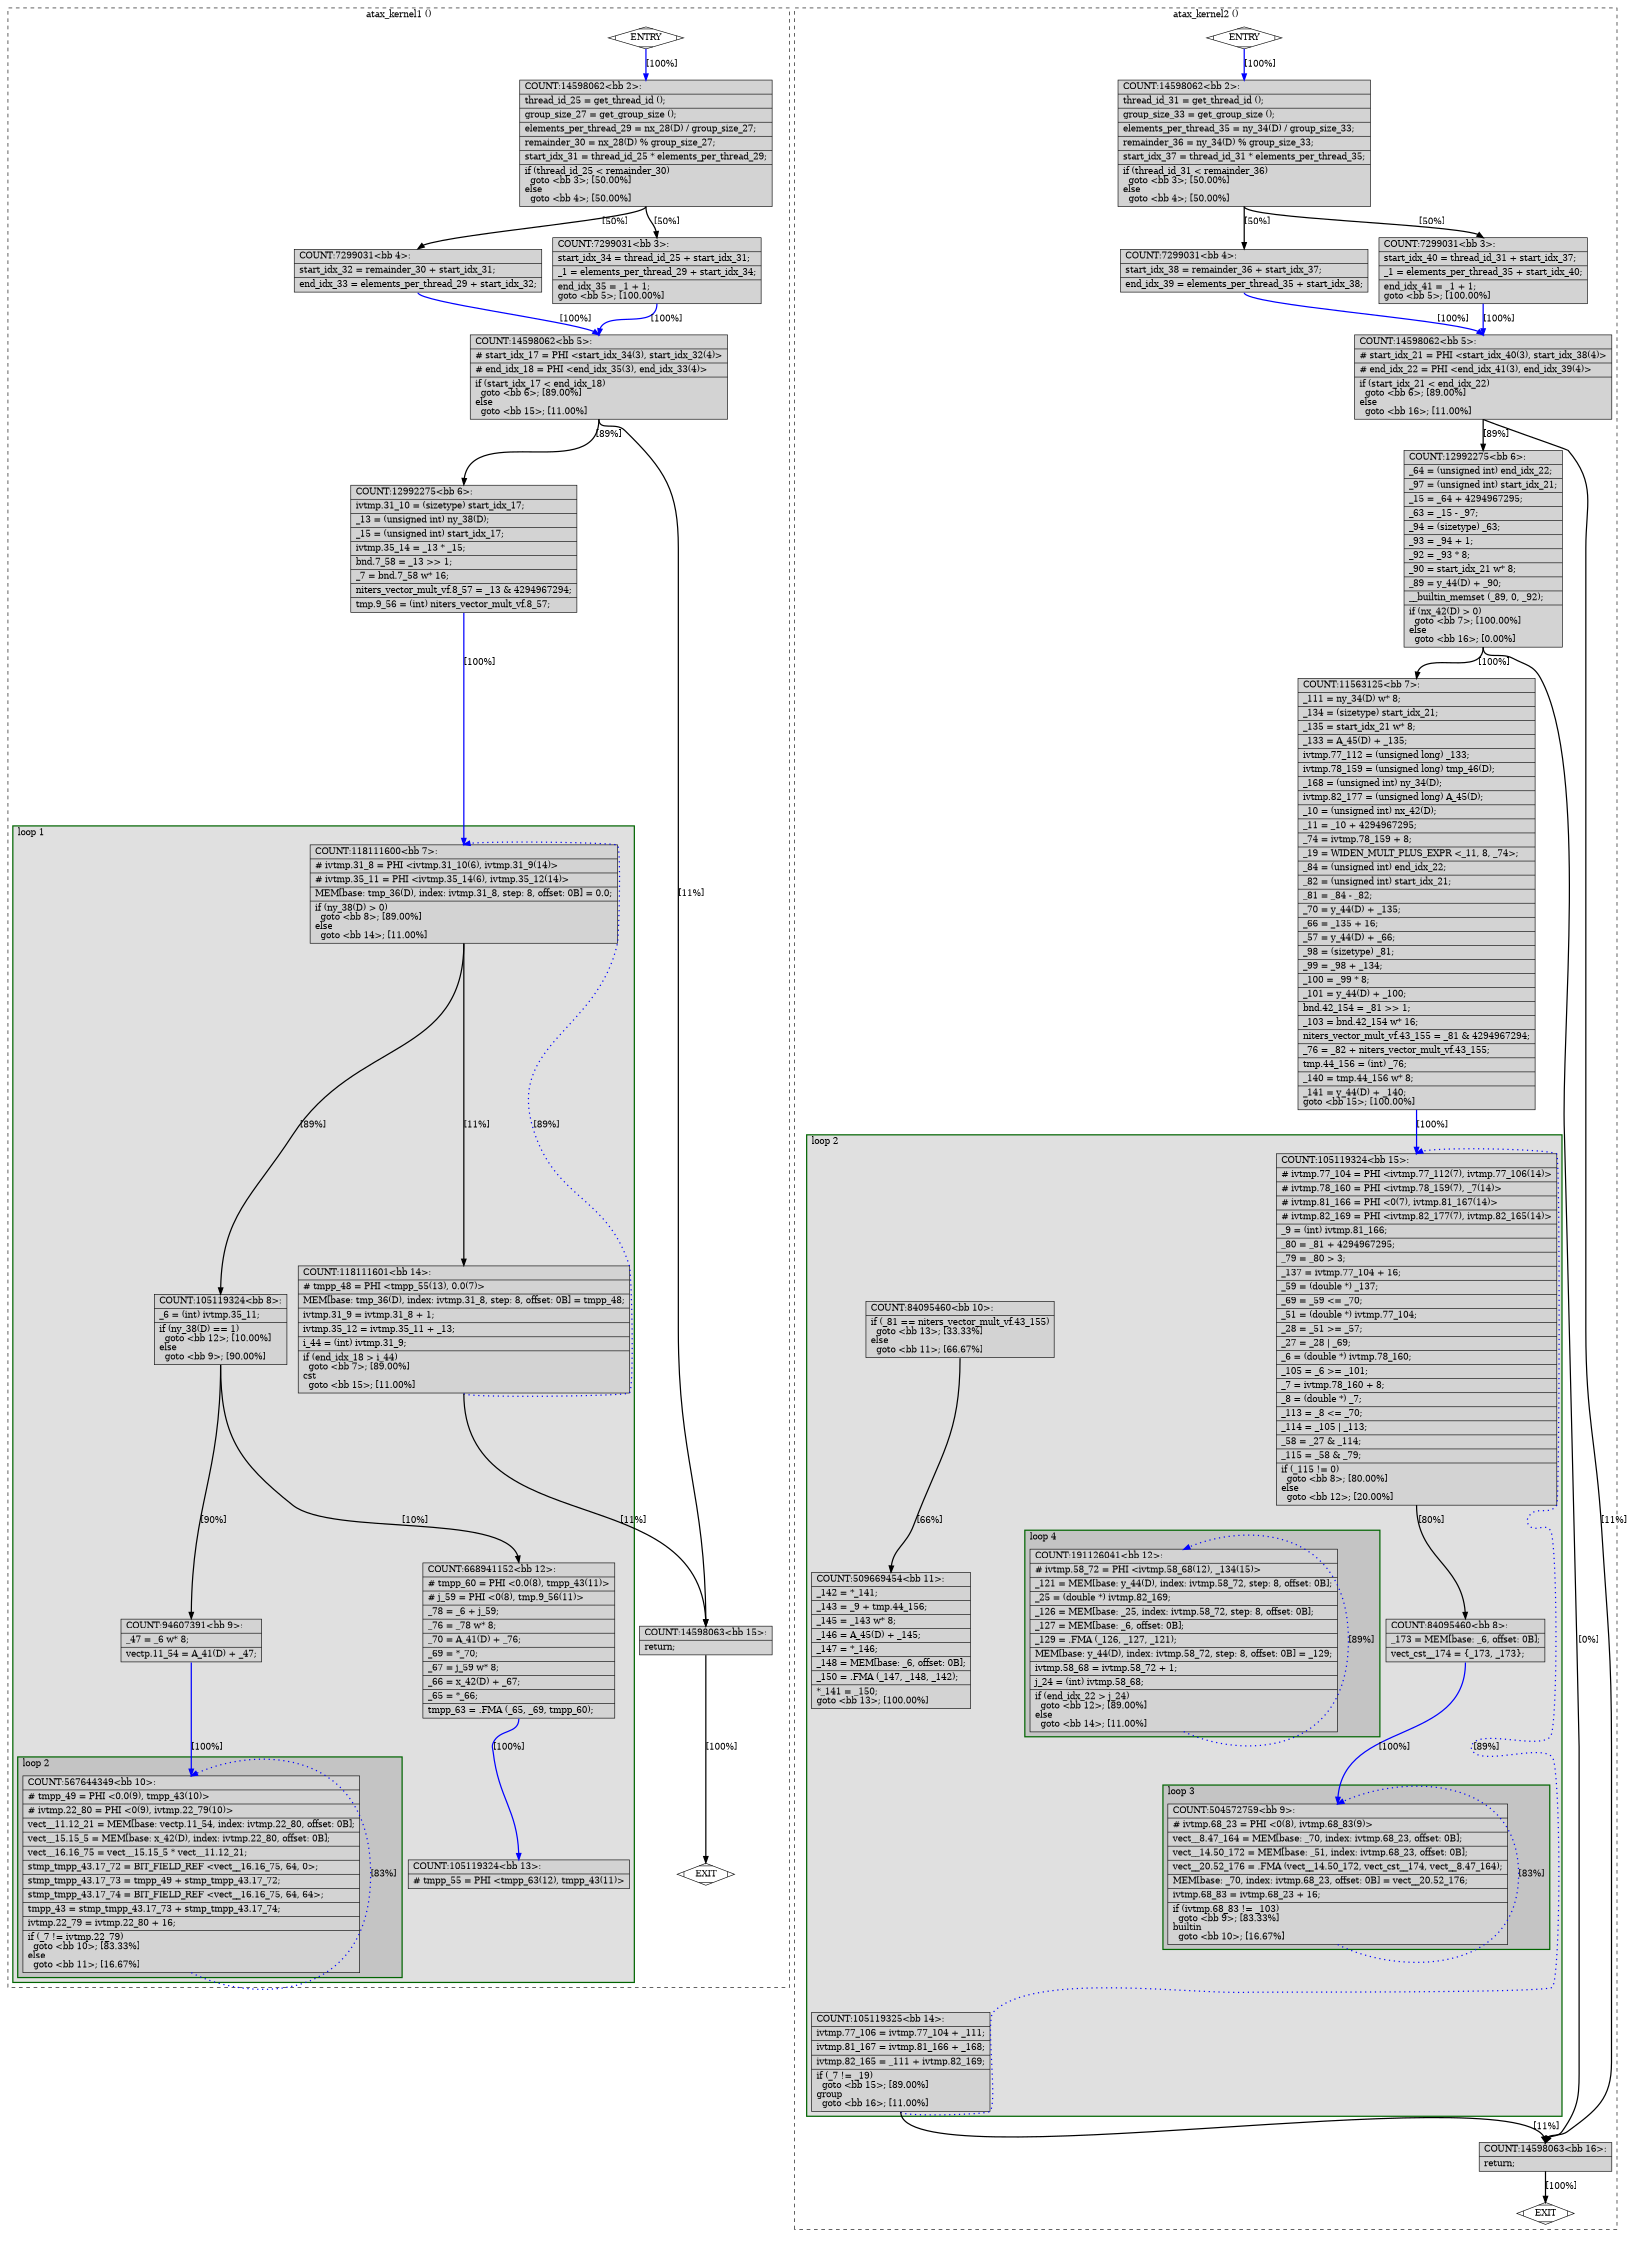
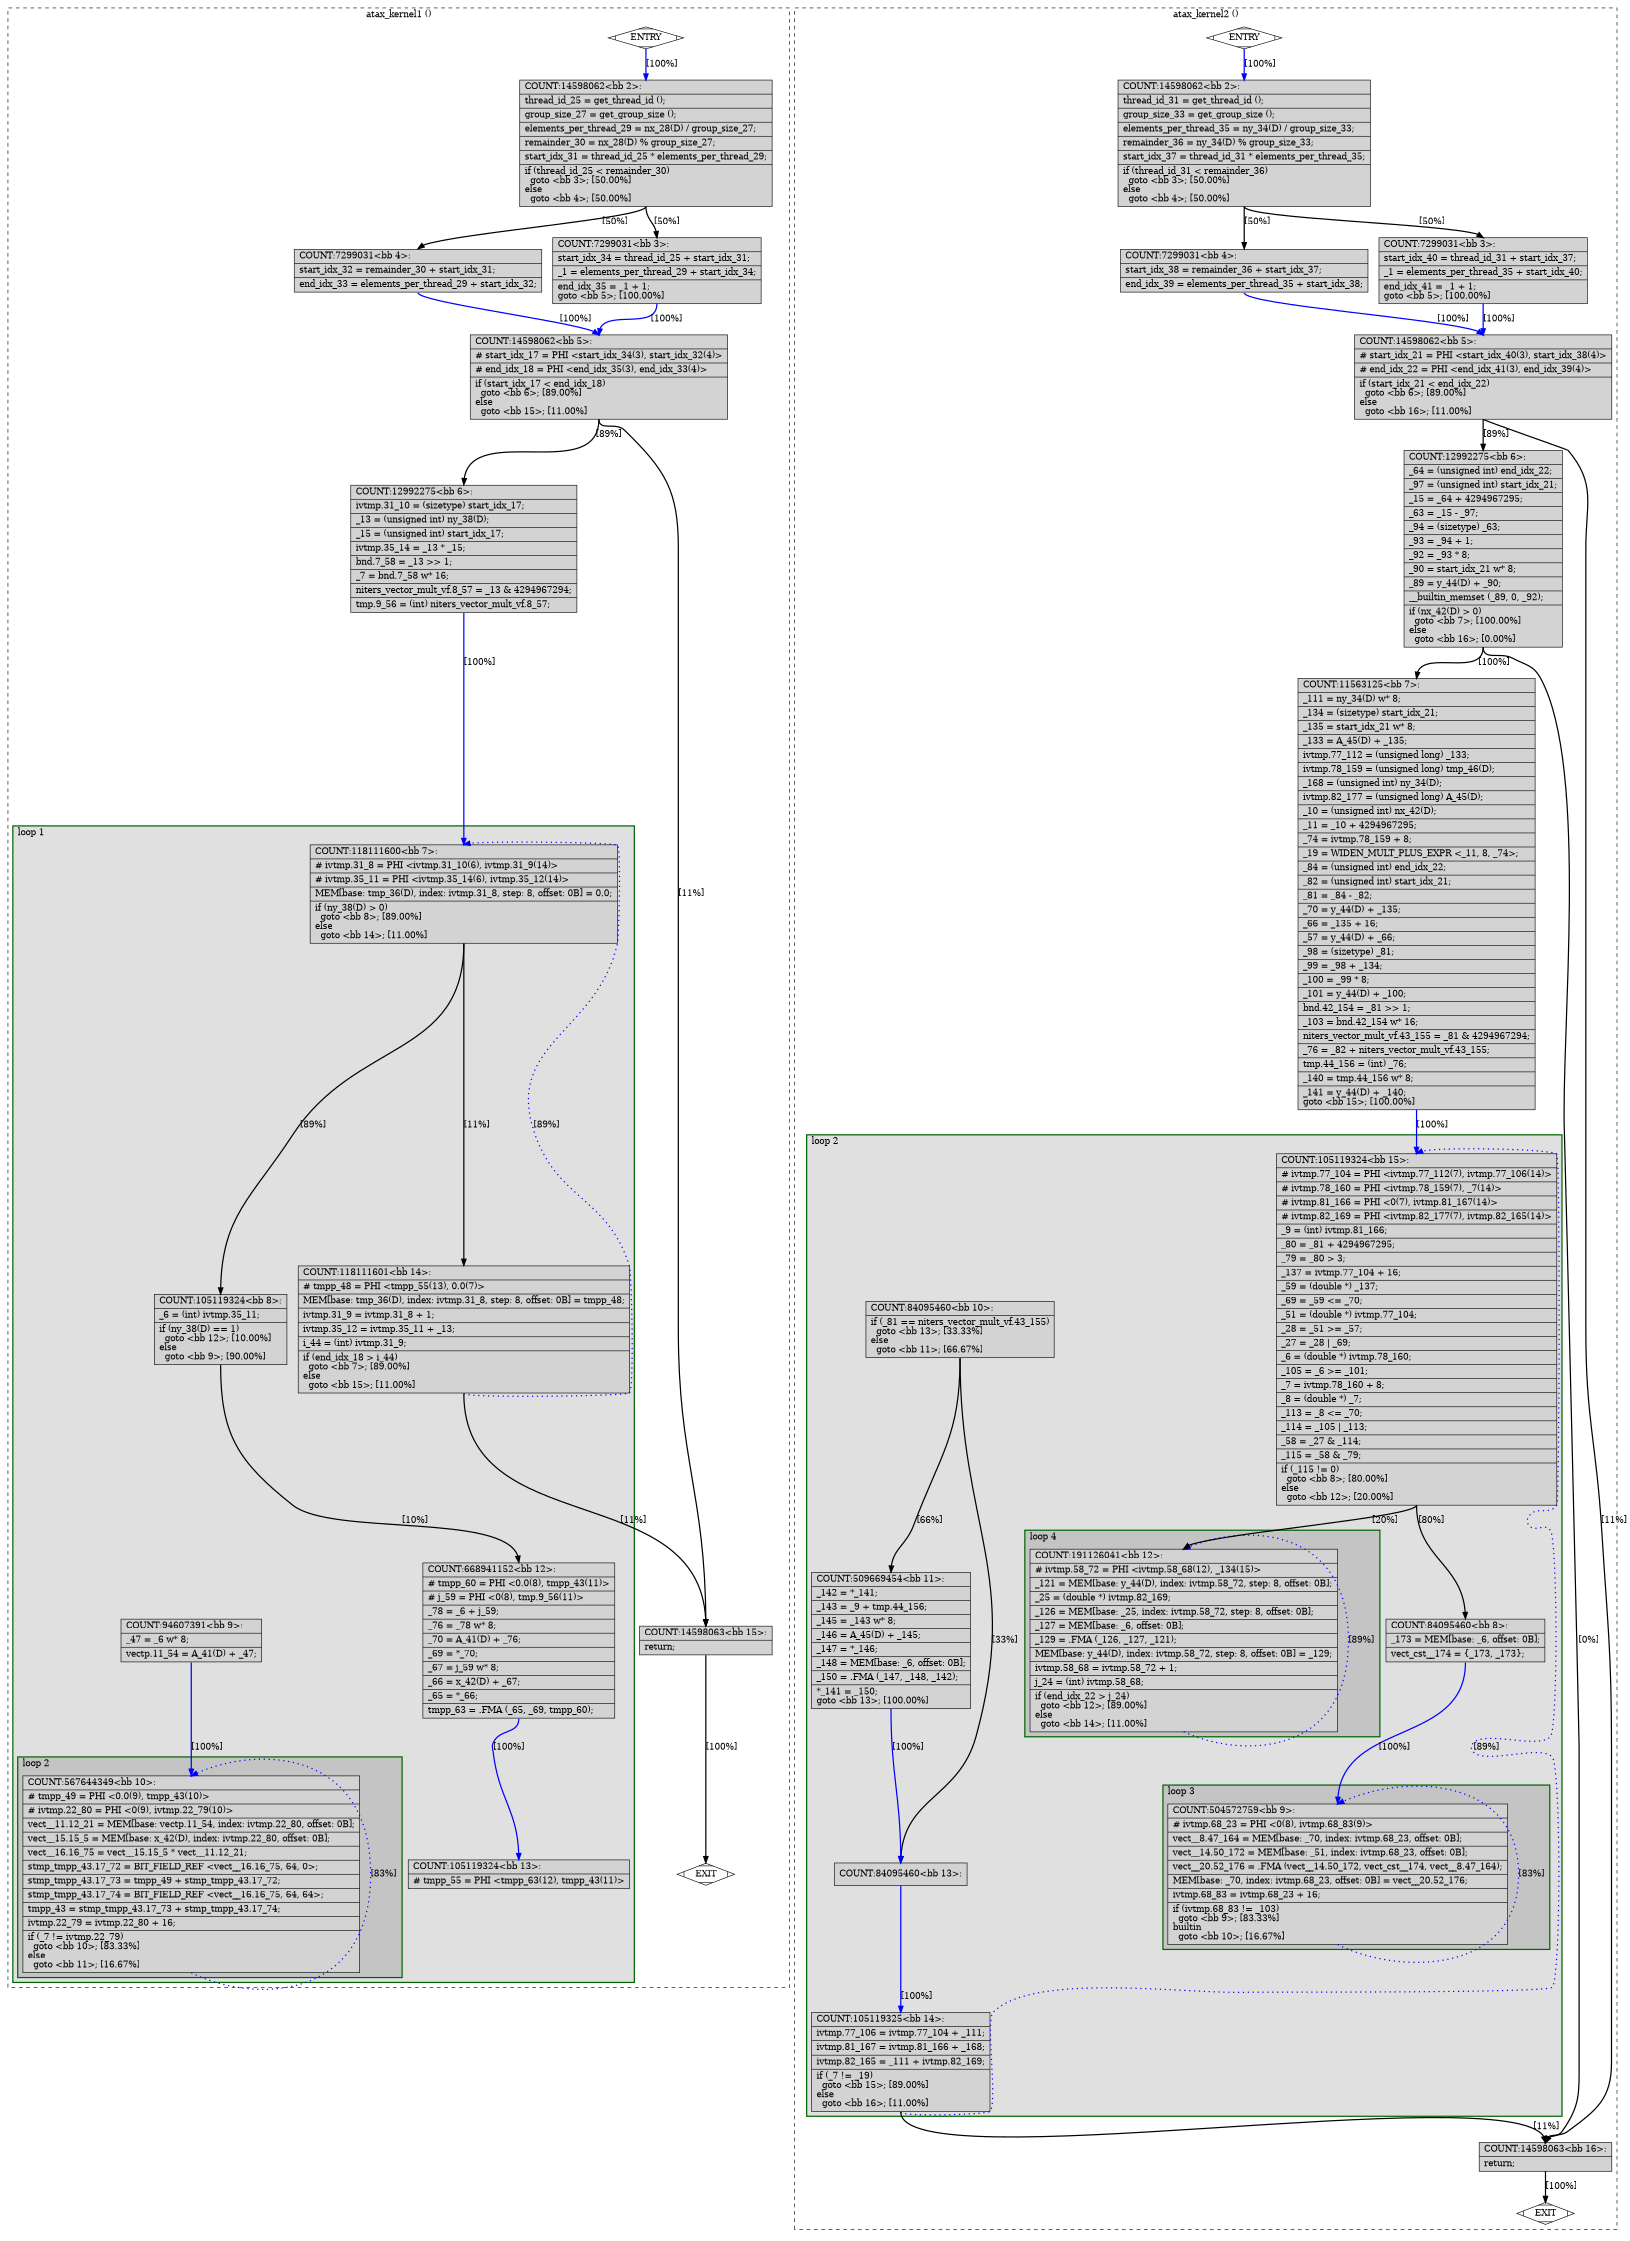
(310, 1376) -> (312, 1376)
(207, 1489) -> none
none -> (1309, 1526)
none -> (901, 1874)
(830, 2095) -> (825, 2095)
